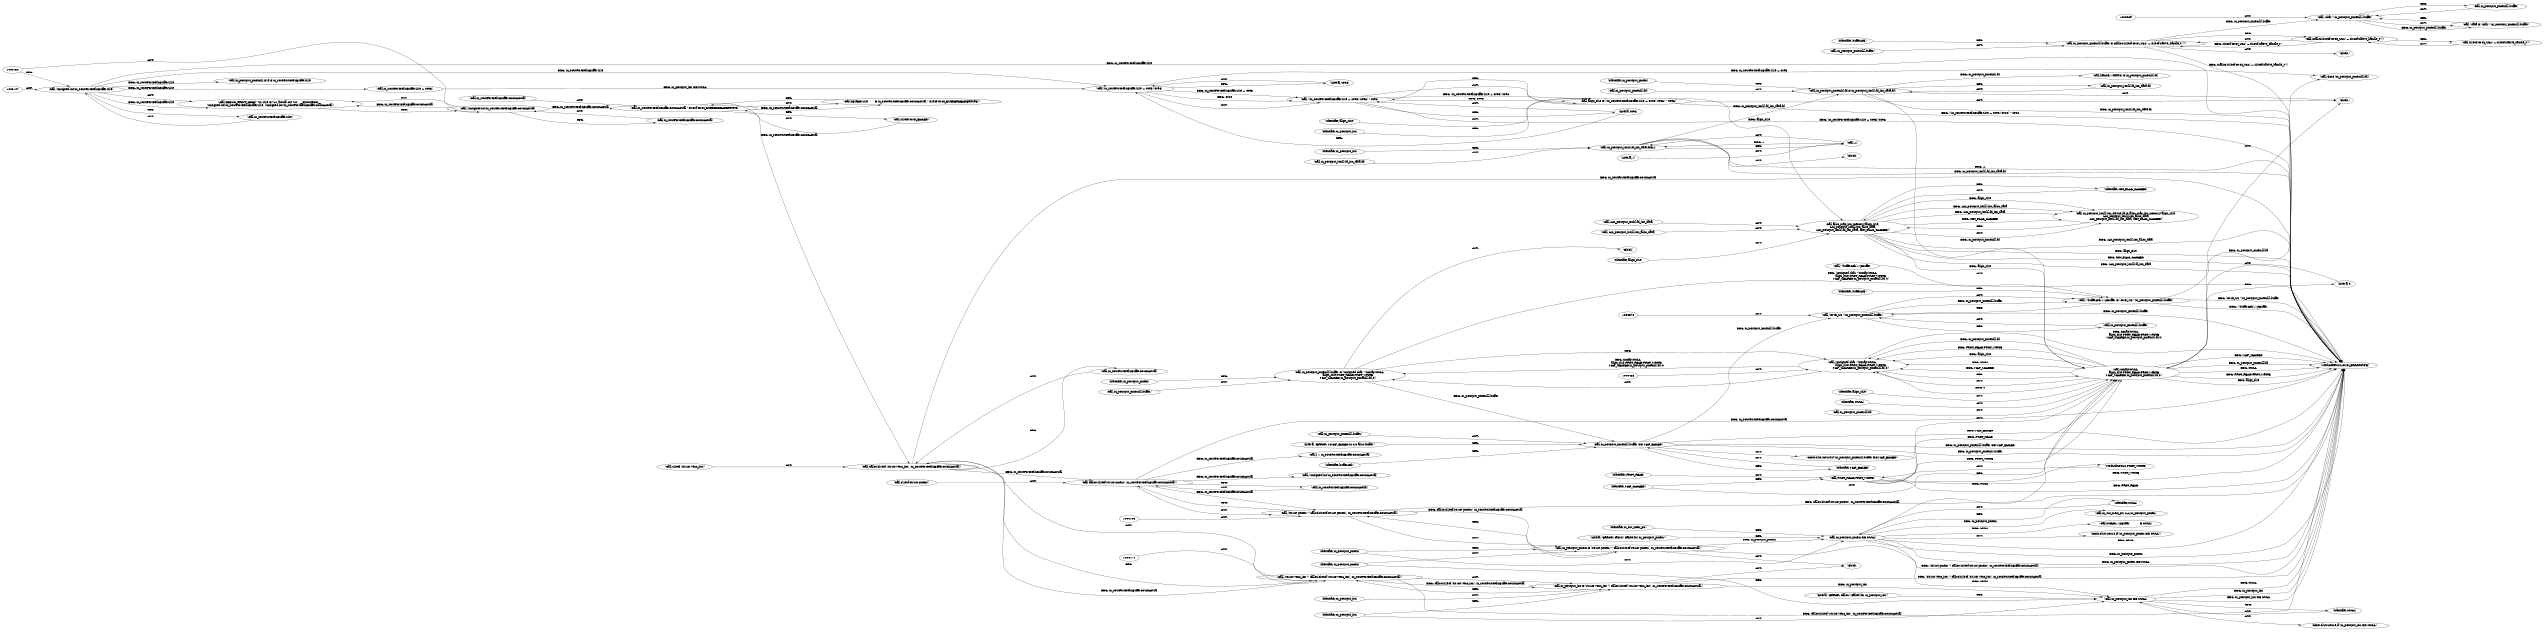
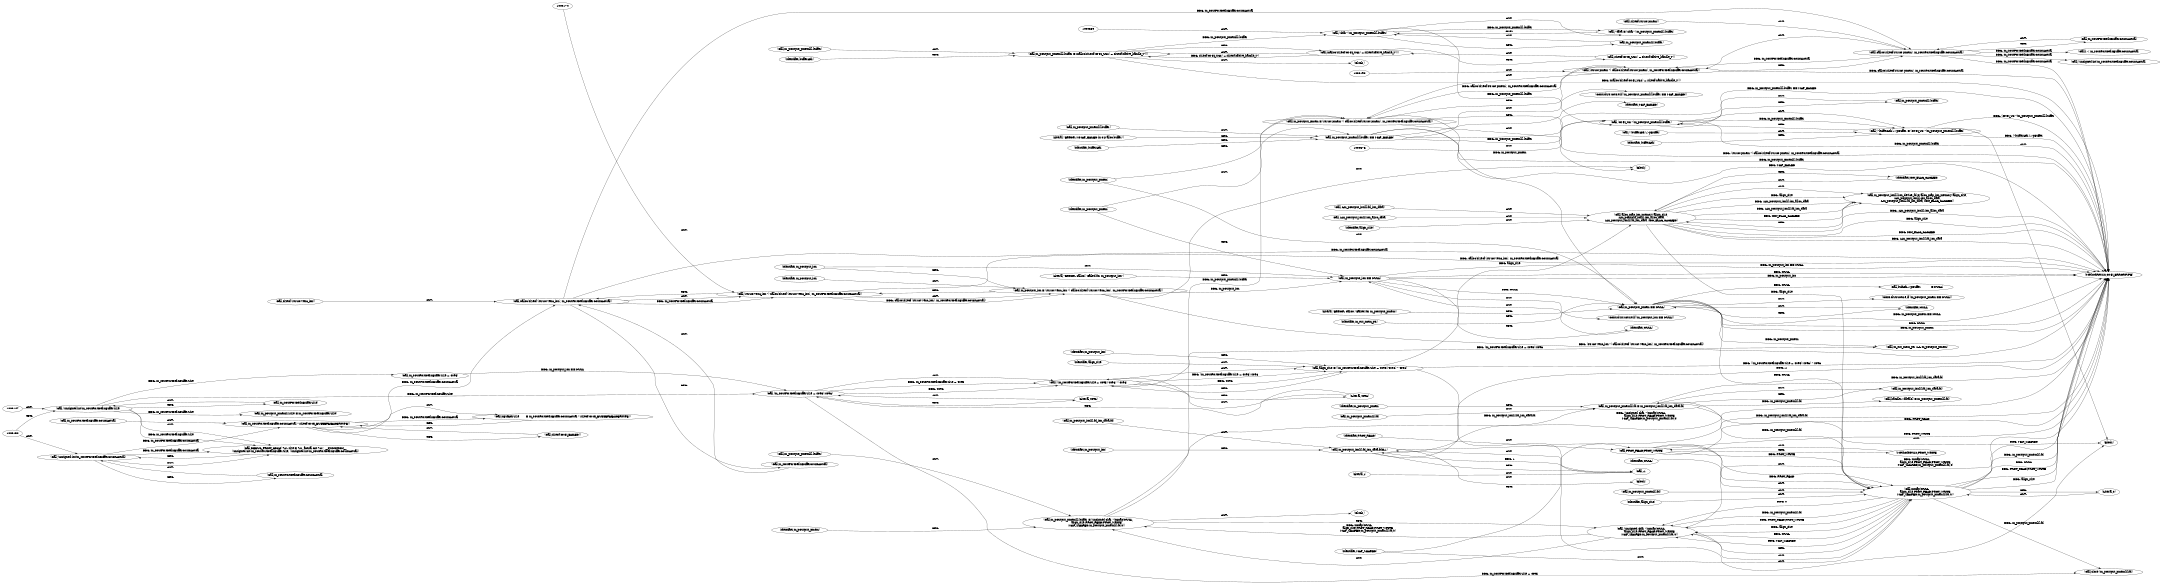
(2424, 18) -> (1510, 32)
(1339, 65) -> none
none -> (1474, 98)
(1932, 122) -> (1483, 349)
(1628, 376) -> none
(1739, 460) -> none
(1628, 487) -> (1360, 551)
(1978, 587) -> (1500, 293)
